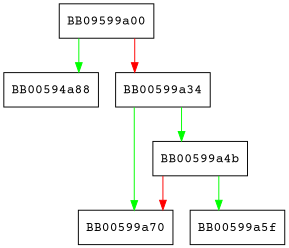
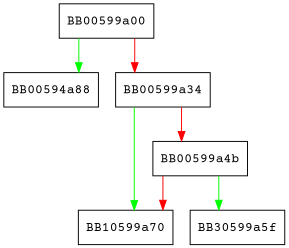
(107, 21) -> (107, 21)
(182, 119) -> (182, 119)
(126, 227) -> (126, 227)
(237, 227) -> (237, 227)
